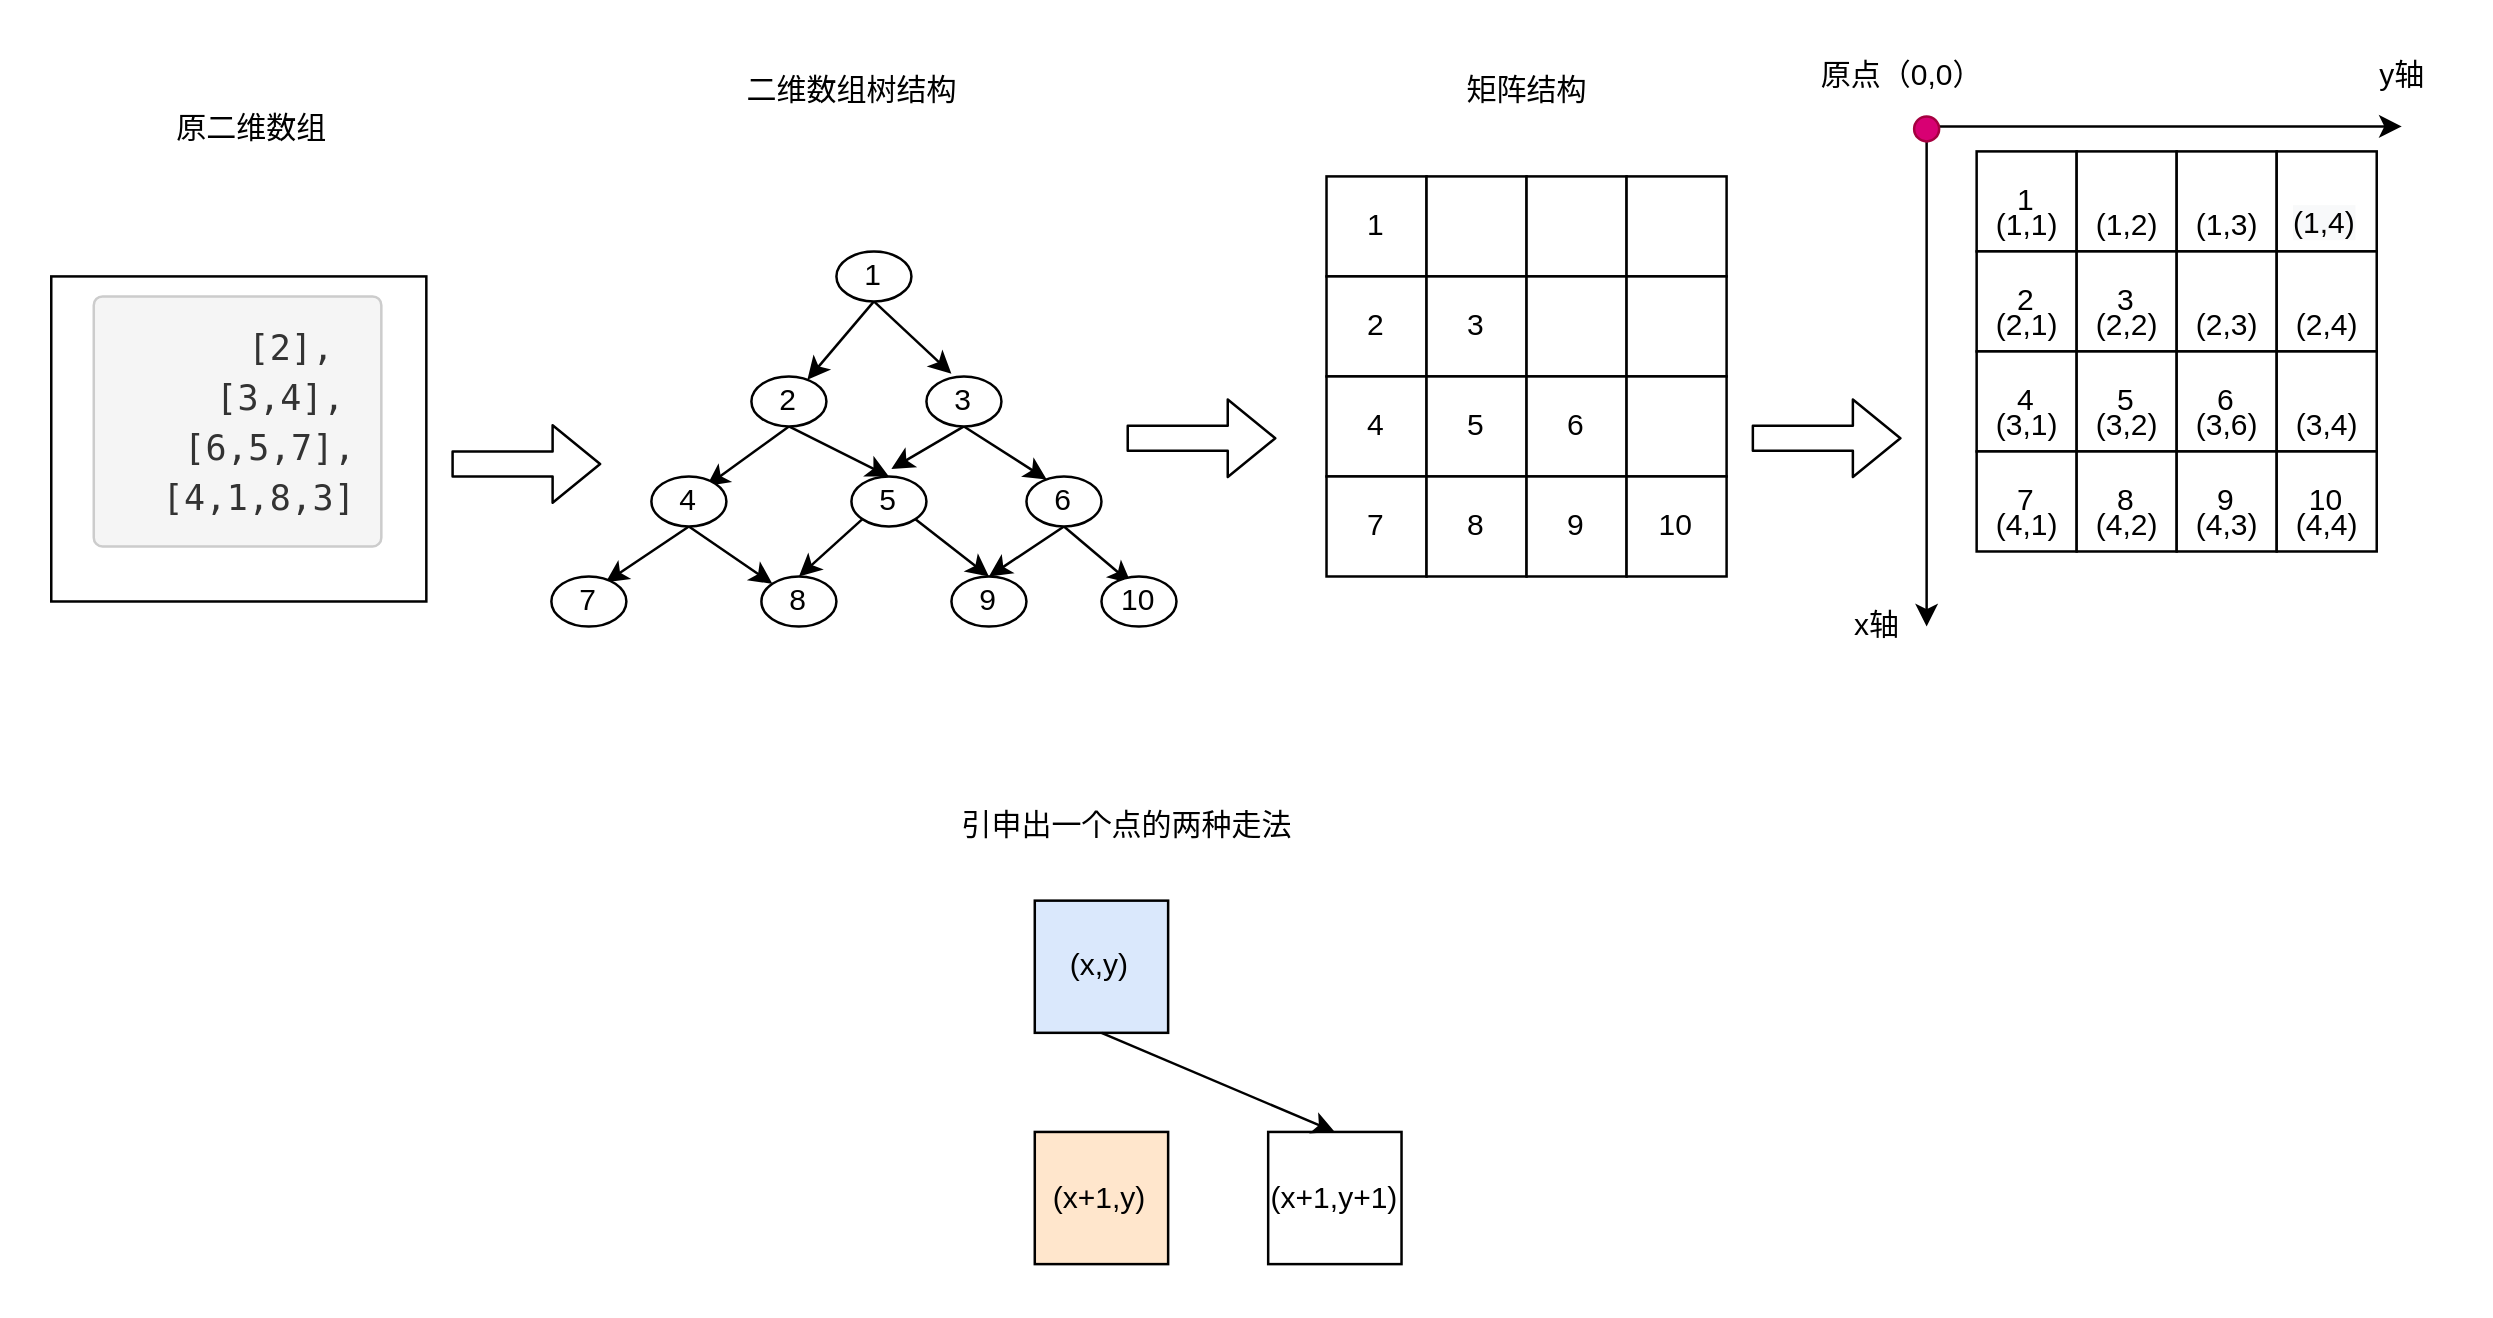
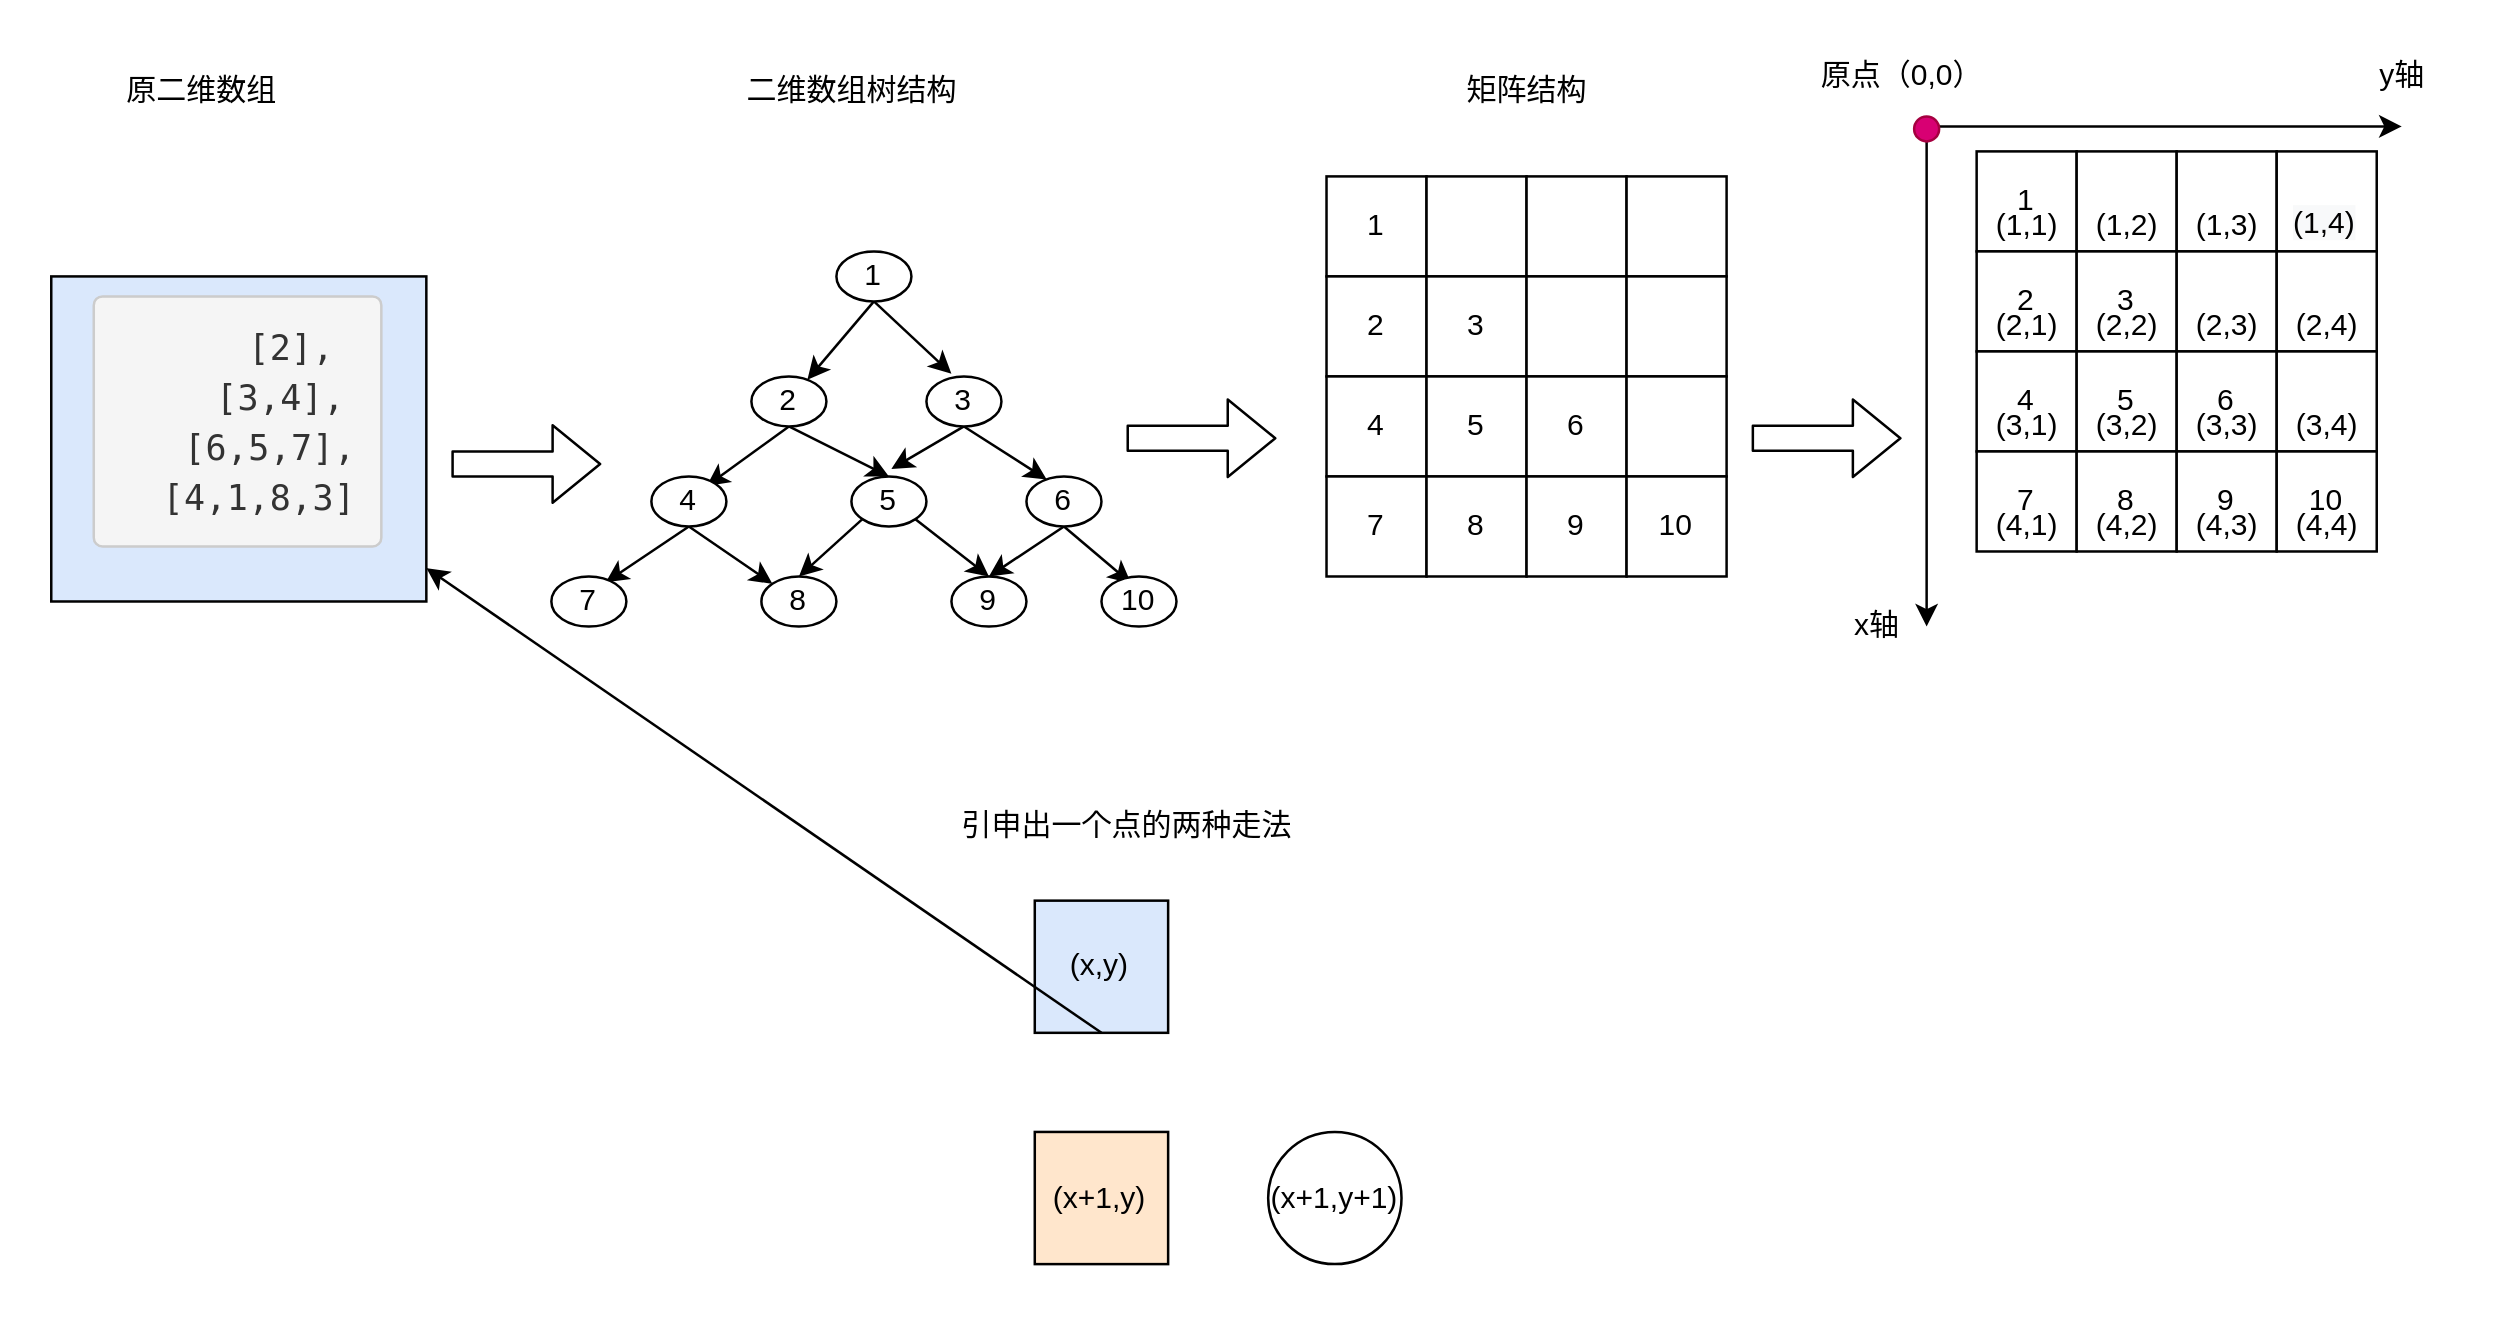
(251, 129) -> (201, 91)
(2228, 426) -> (2228, 426)
(239, 439) -> (239, 439)
(1210, 1079) -> (771, 805)
(1335, 1198) -> (1335, 1198)
